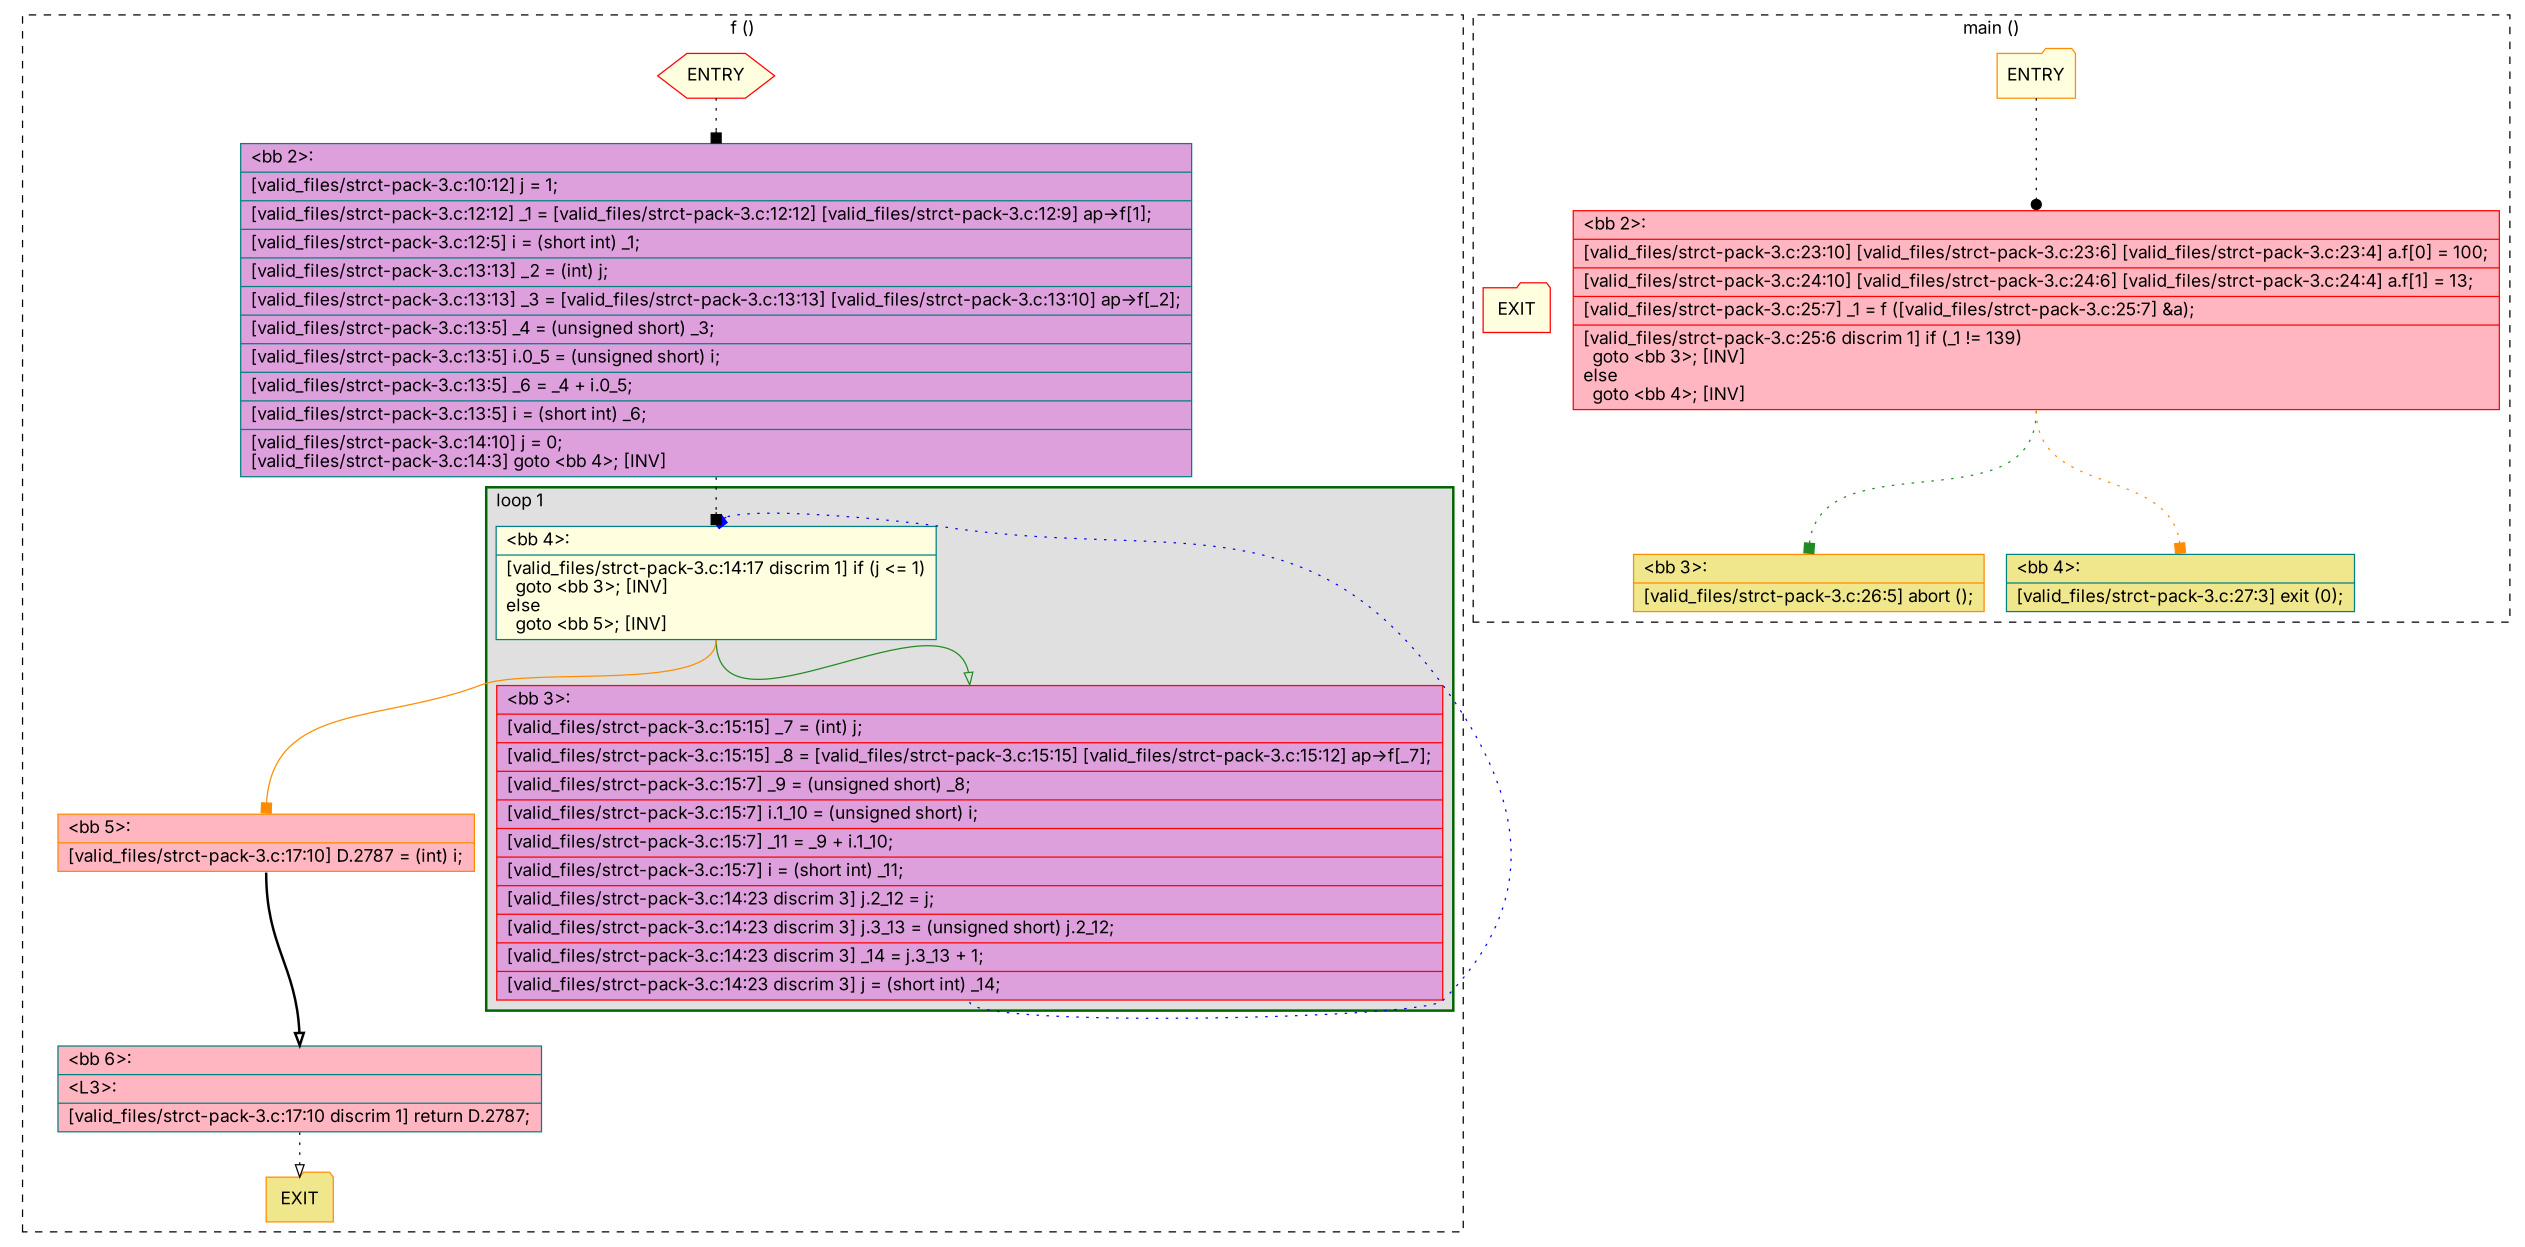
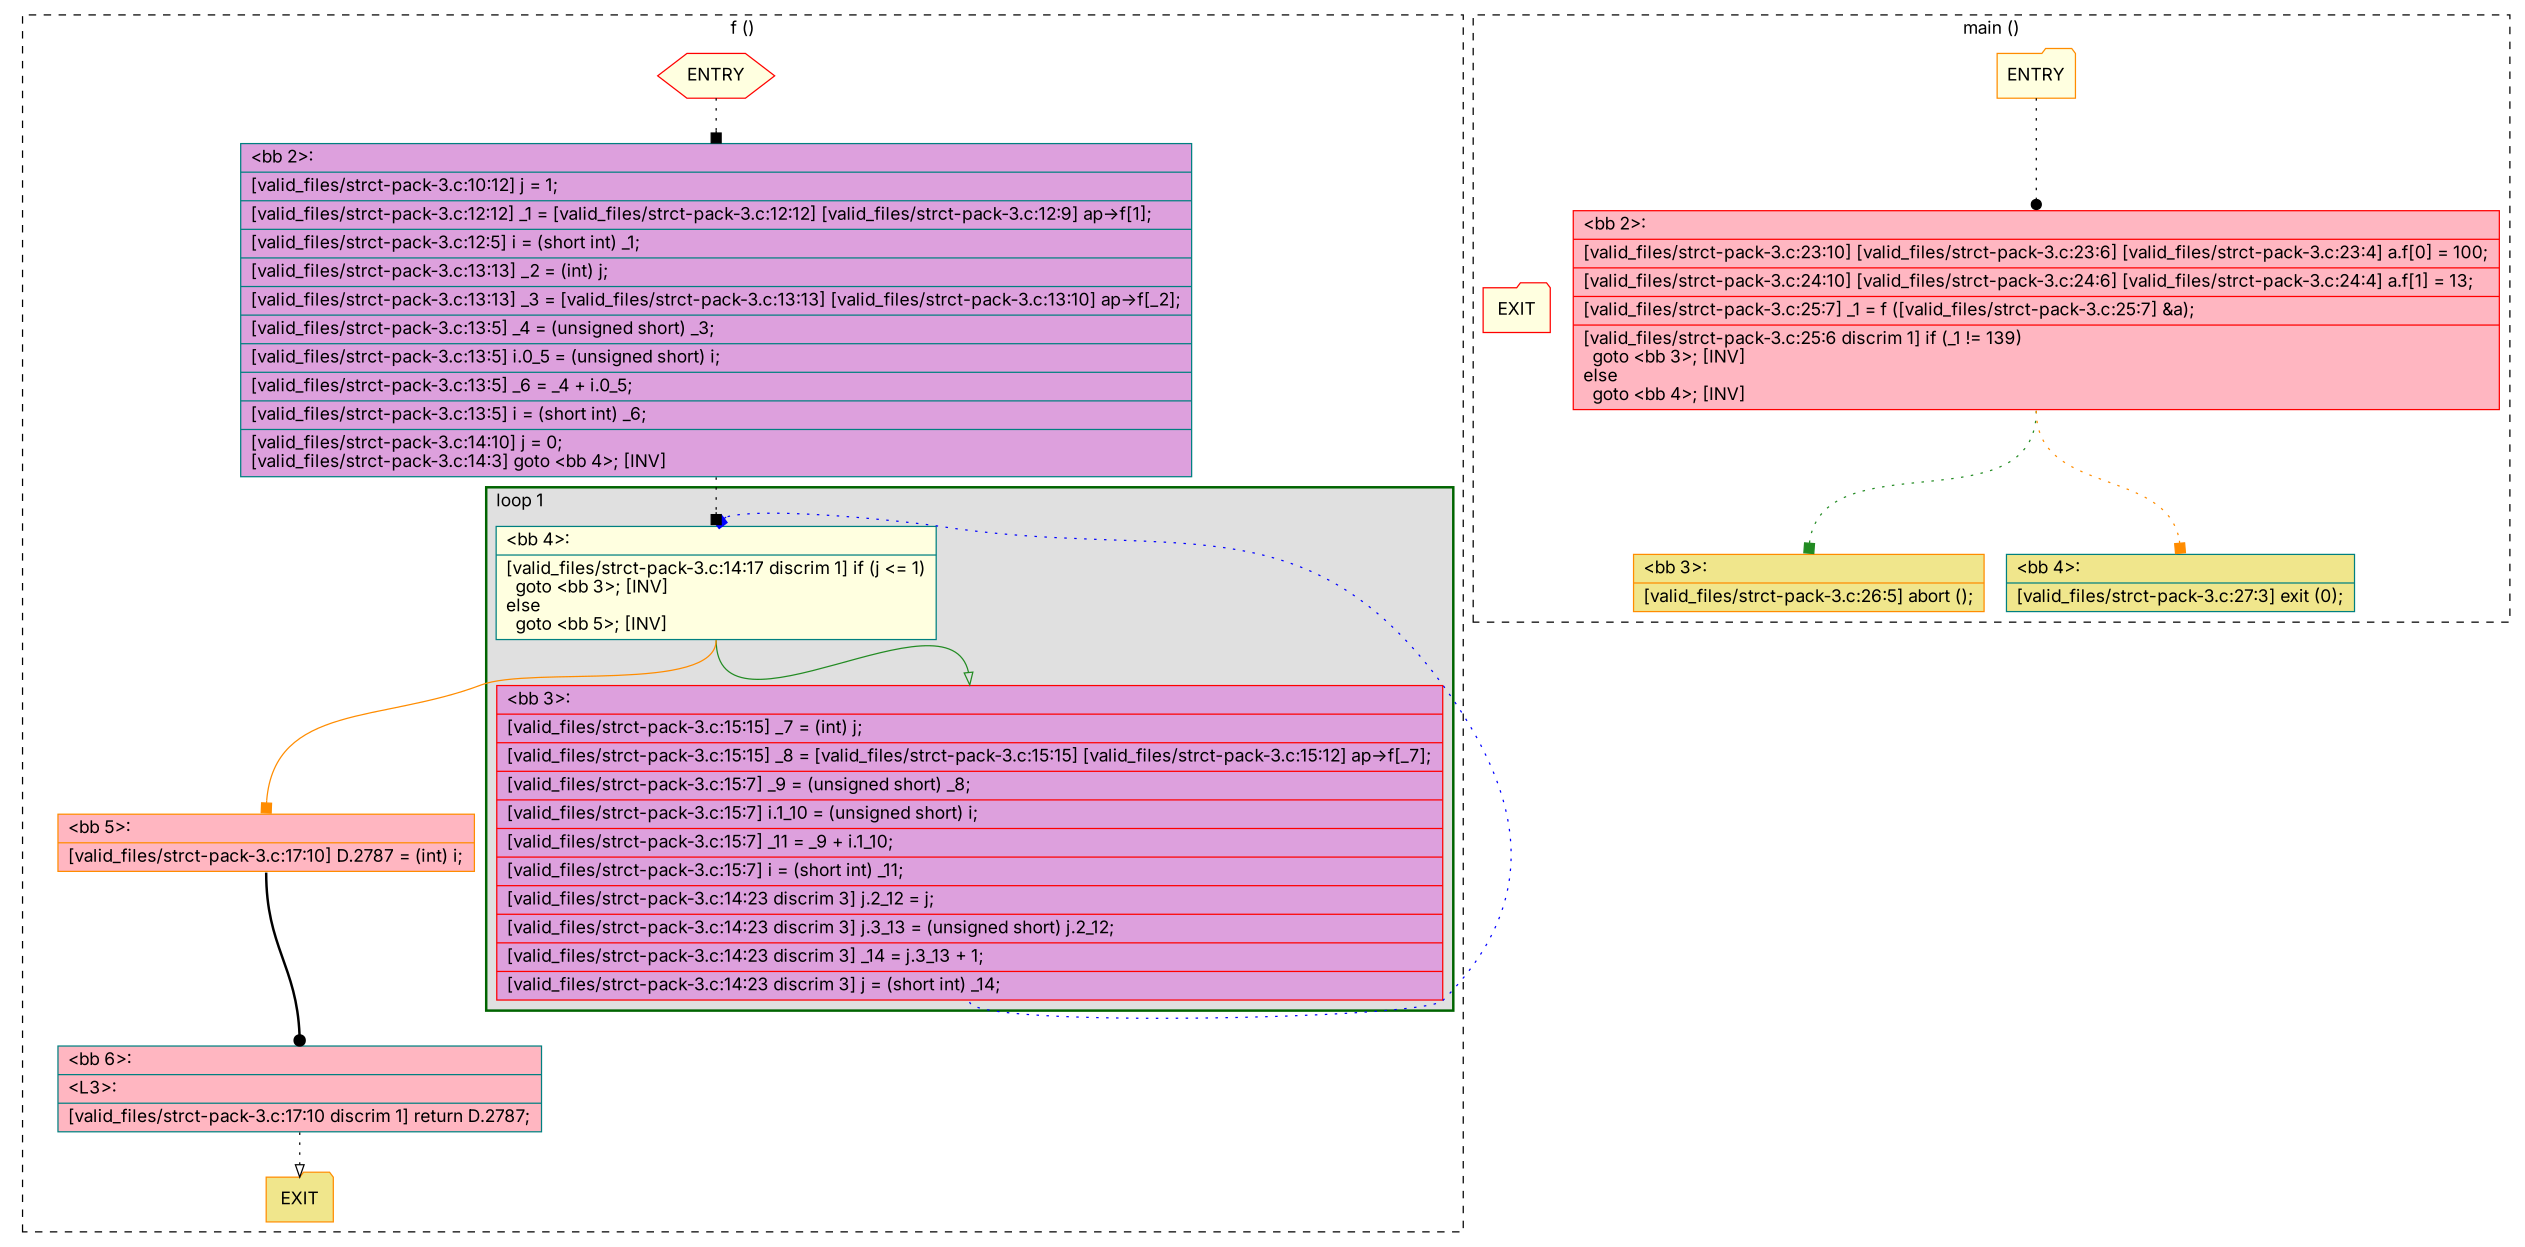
(281, 953) -> (281, 954)
